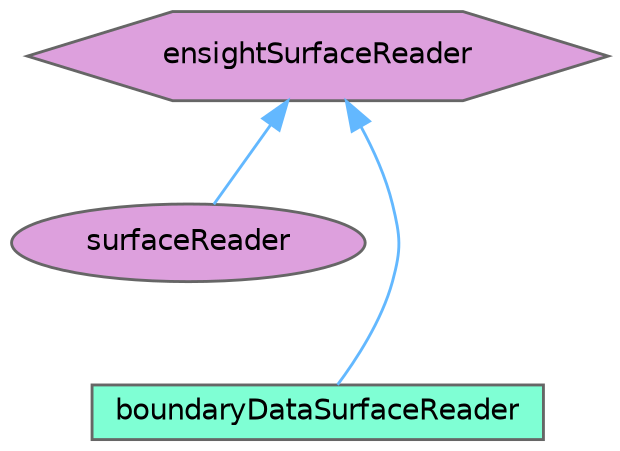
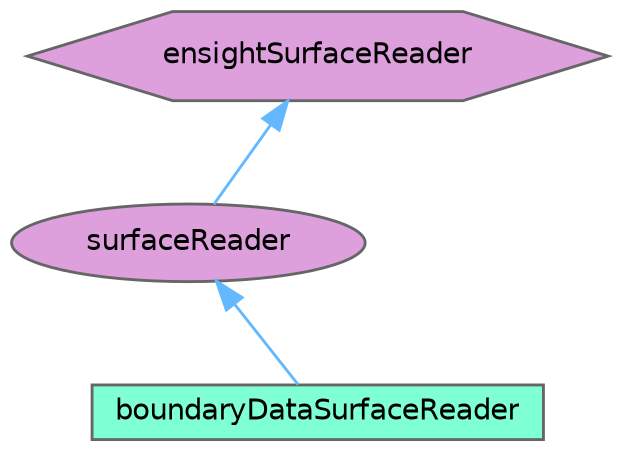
(398, 259) -> (266, 344)
